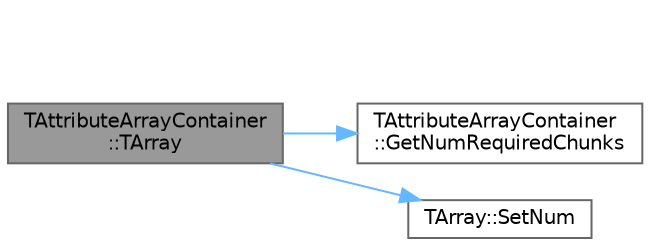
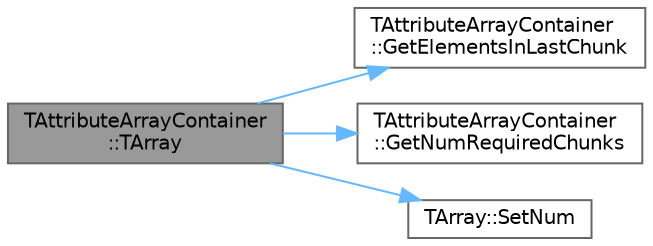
none -> (500, 38)
